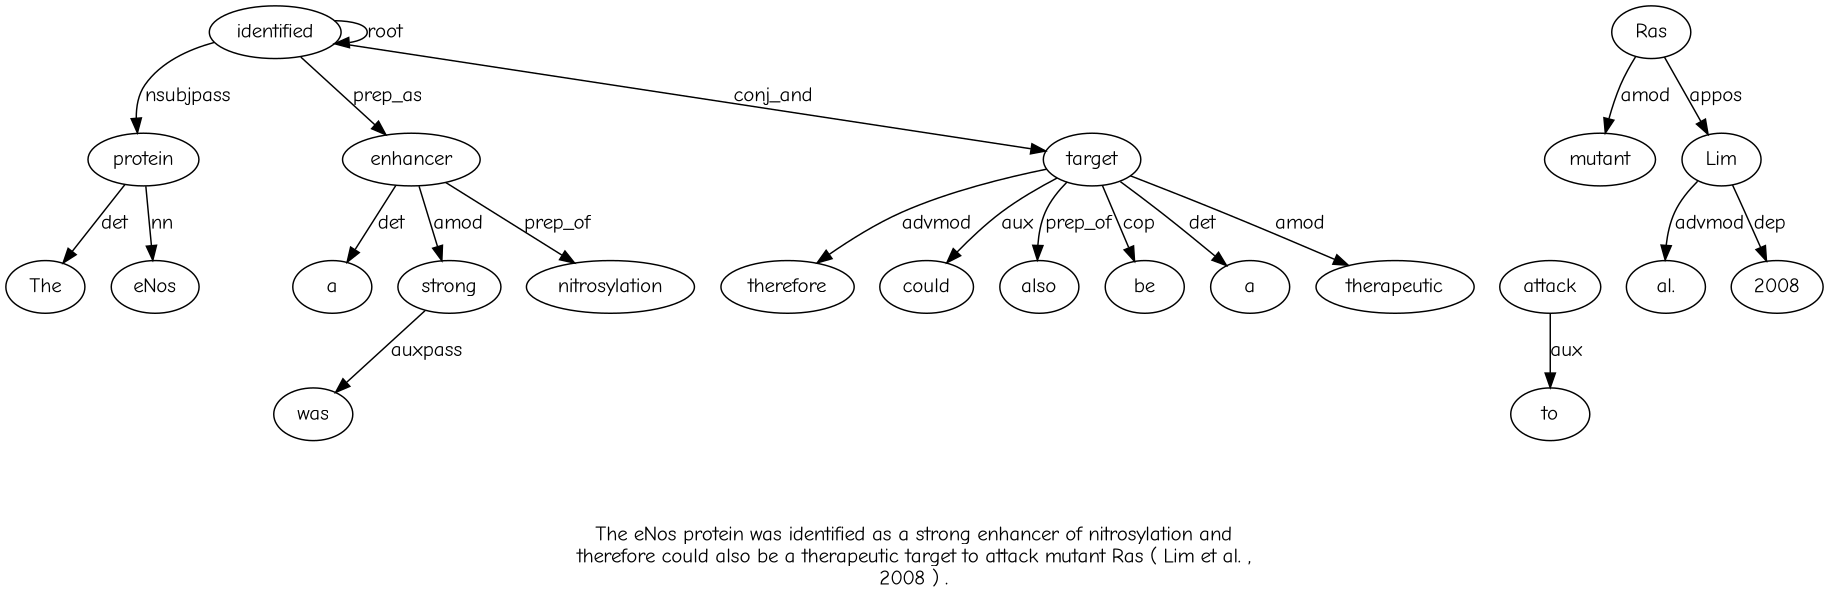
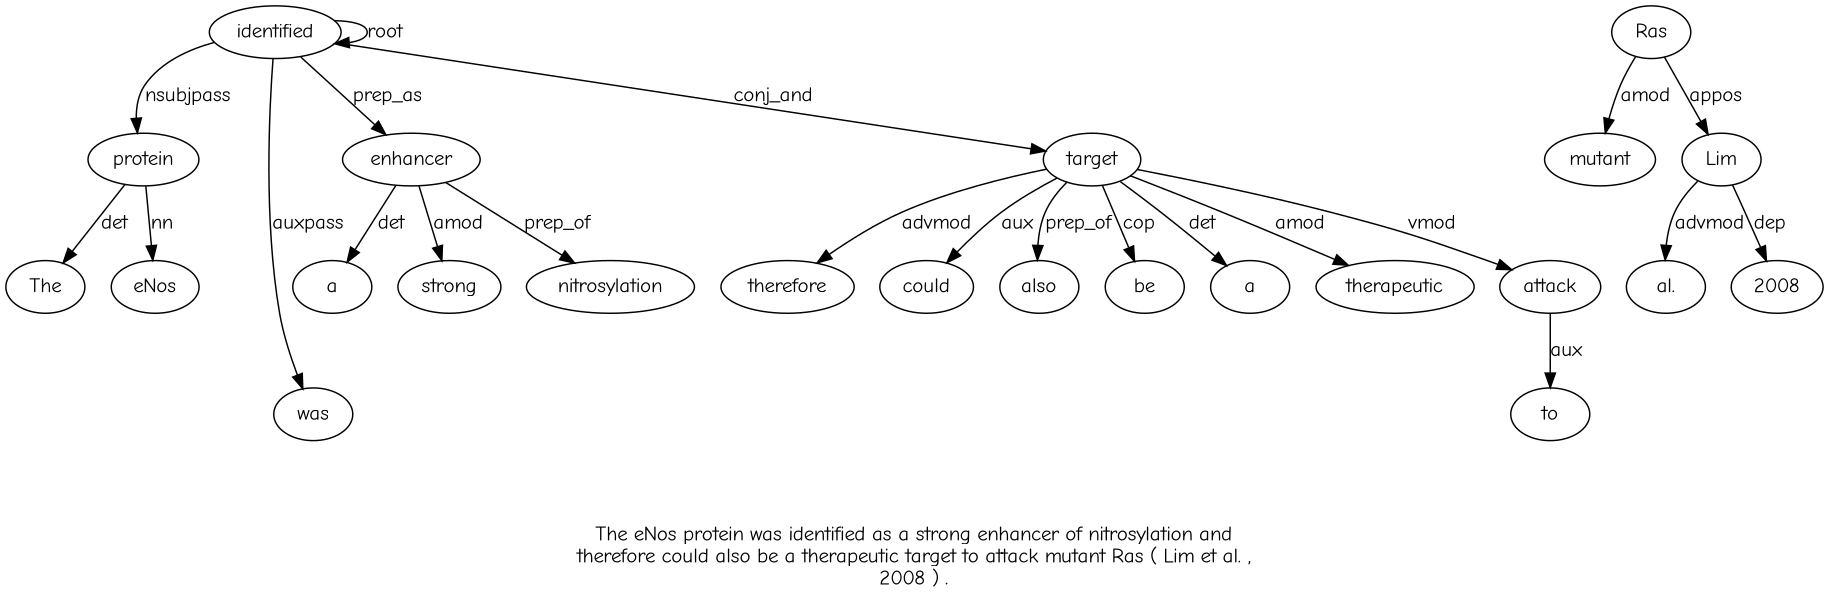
none -> (1320, 209)
(386, 346) -> (270, 218)
